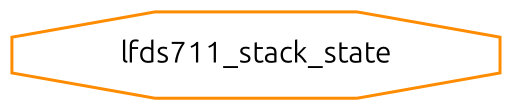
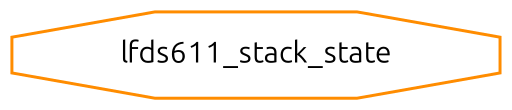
(256, 55) -> (256, 55)
